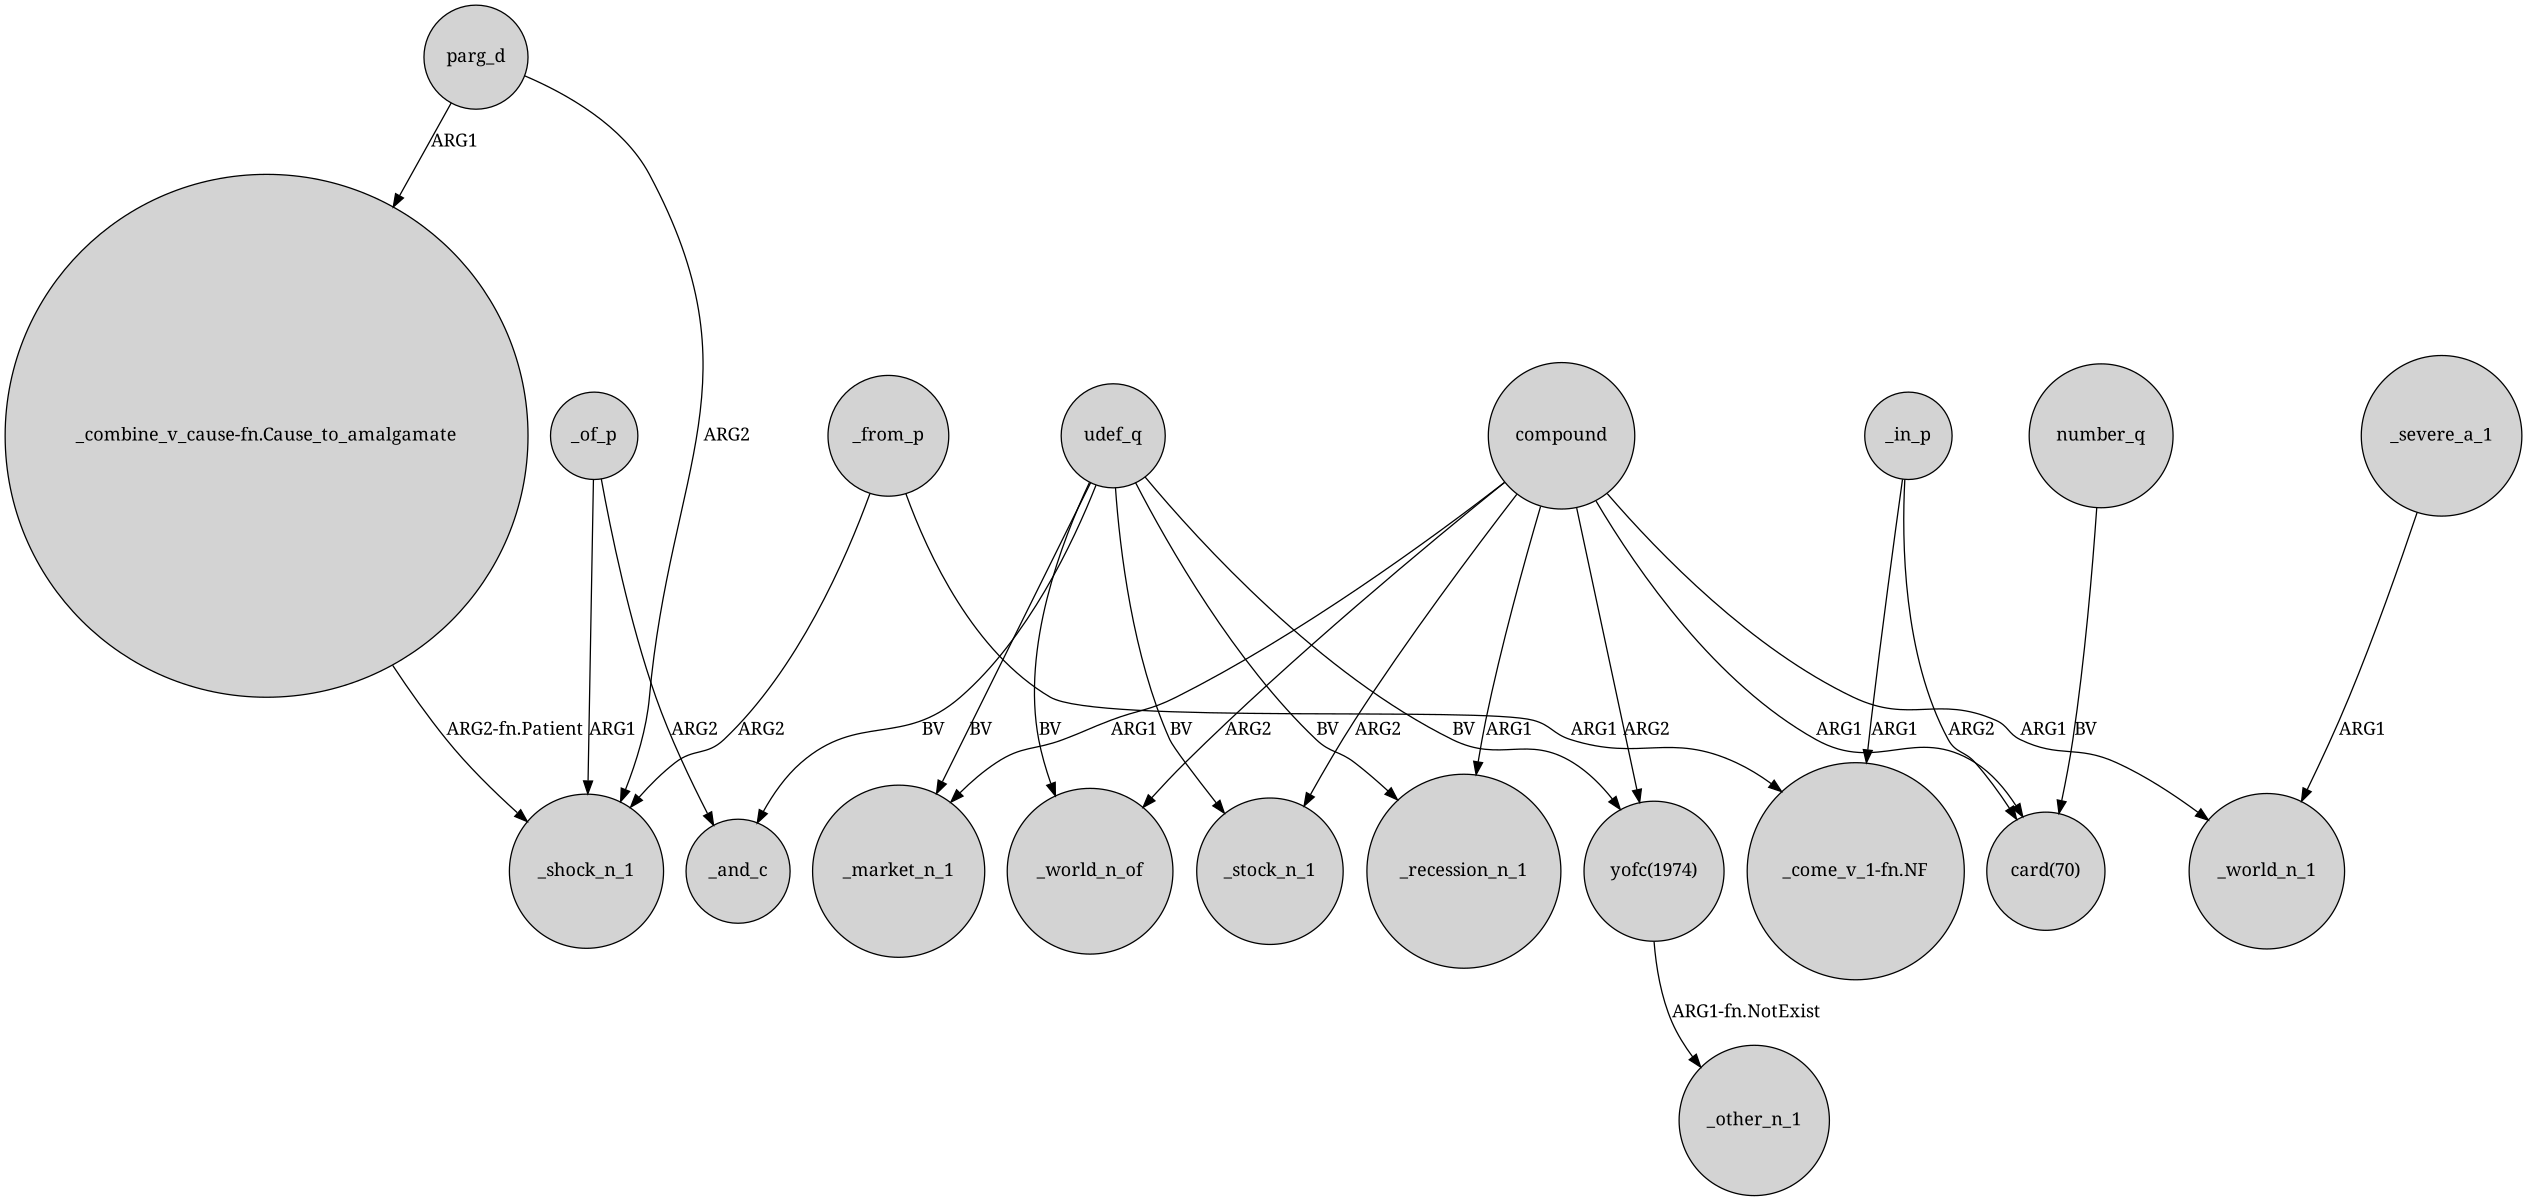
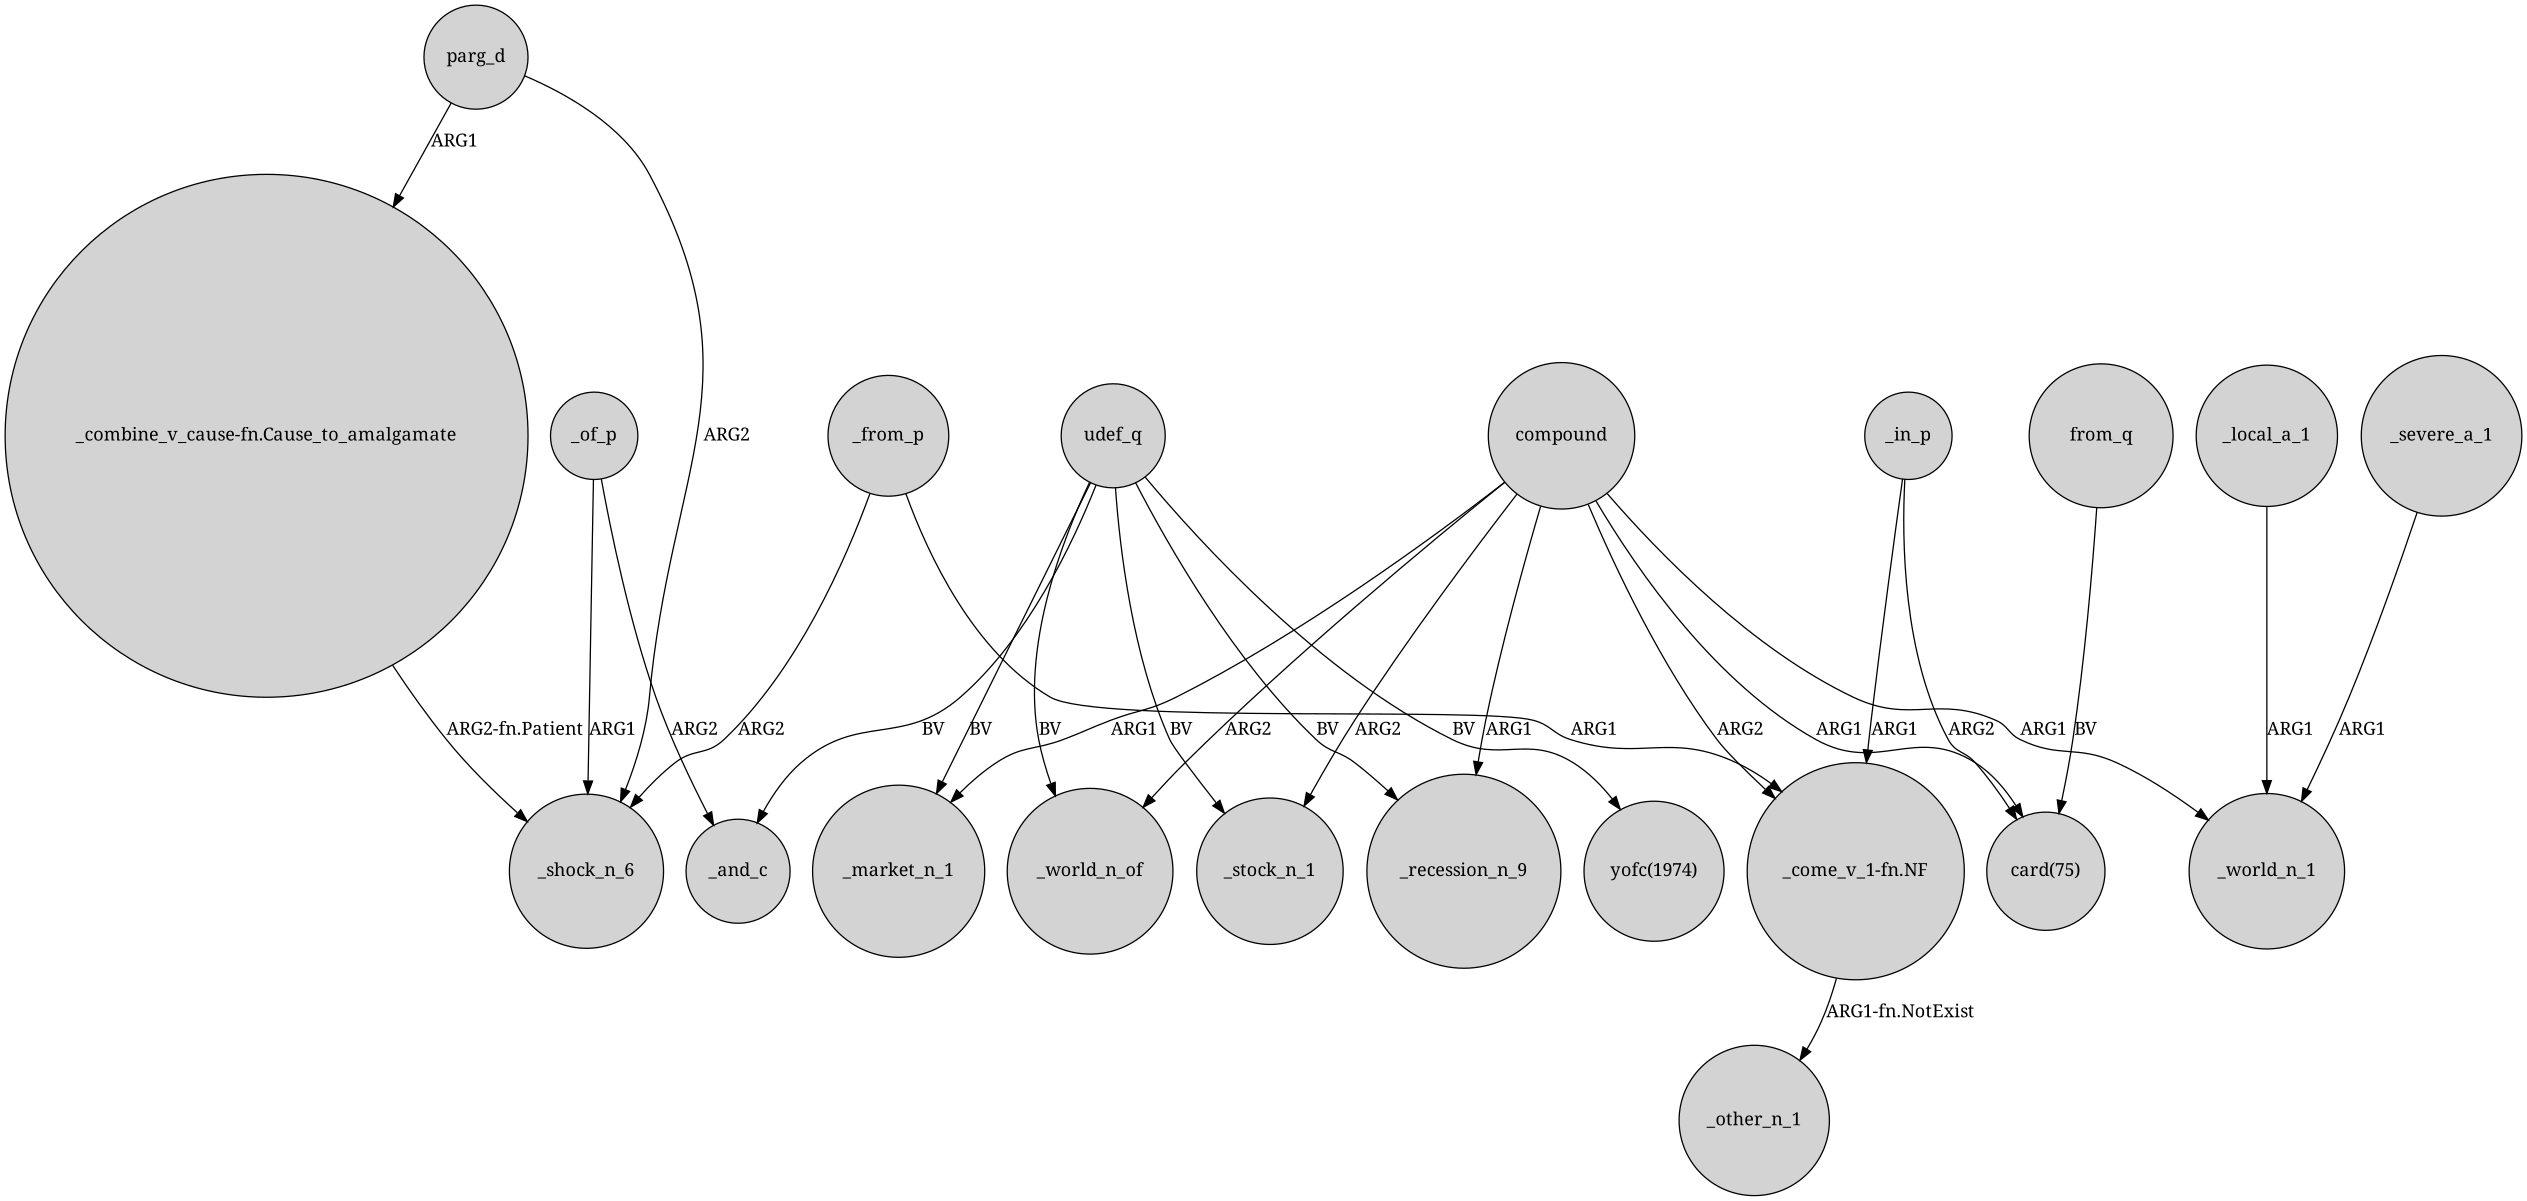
(2101, 436) -> (2101, 436)
none -> (2267, 436)
(1607, 649) -> (1663, 656)
(586, 871) -> (586, 871)
(1464, 871) -> (1464, 871)
(2046, 871) -> (2046, 871)
(1665, 1002) -> (1824, 1015)
